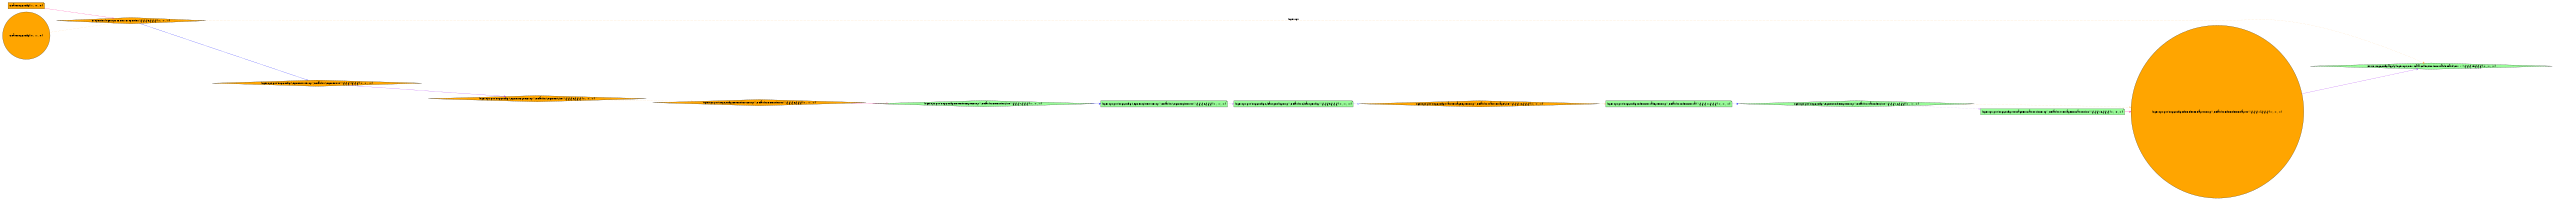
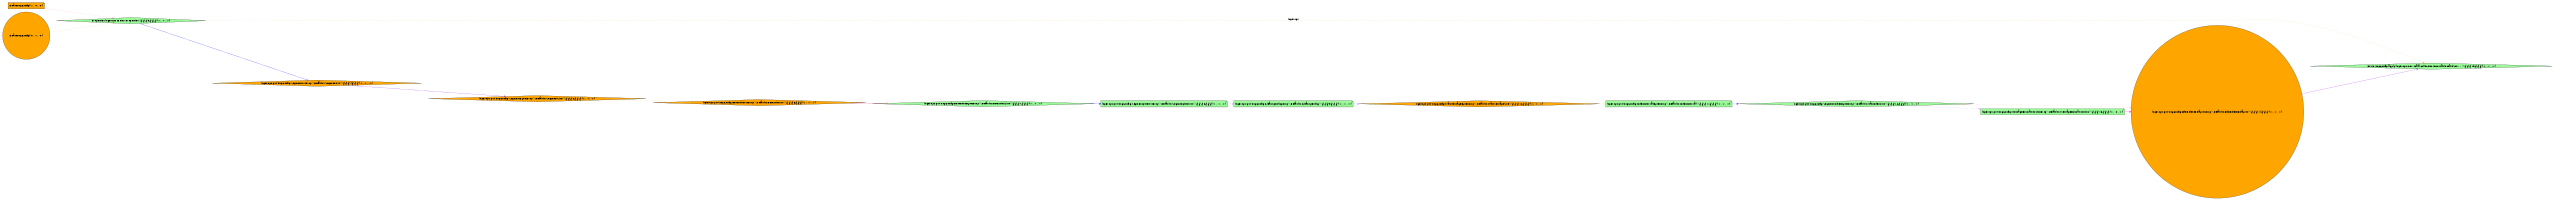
(79, 13) -> (79, 13)
(131, 21) -> (131, 21)
